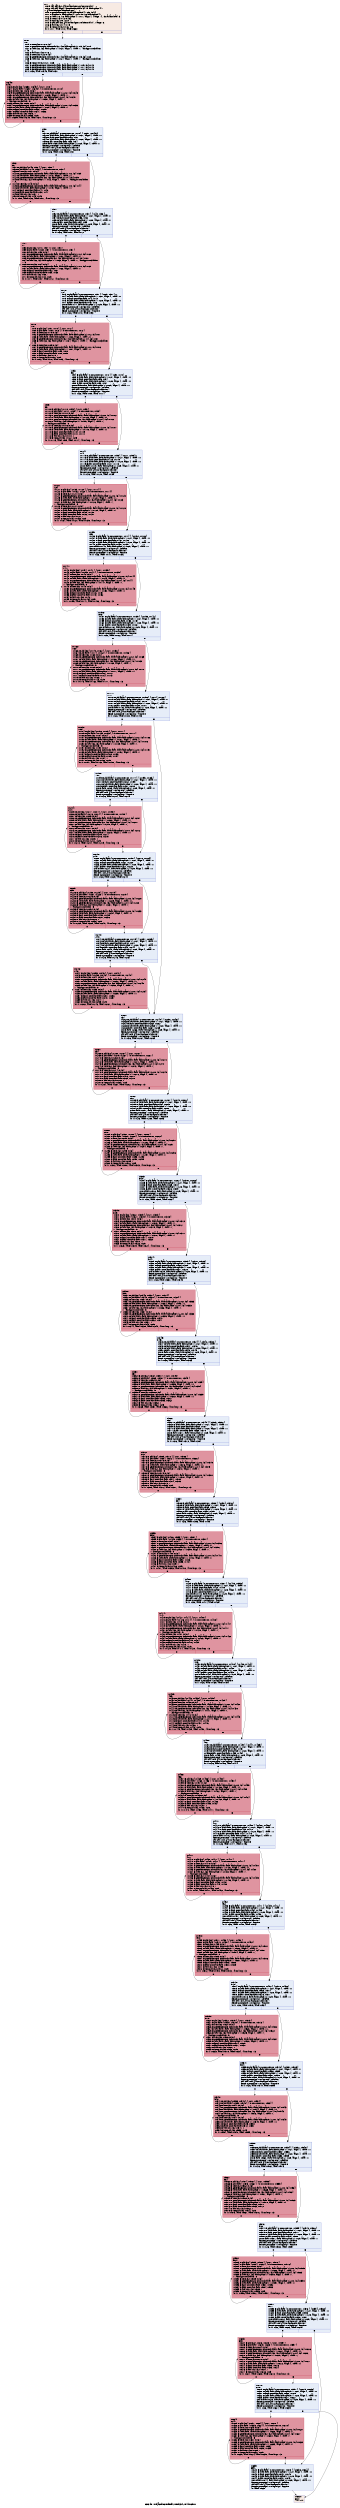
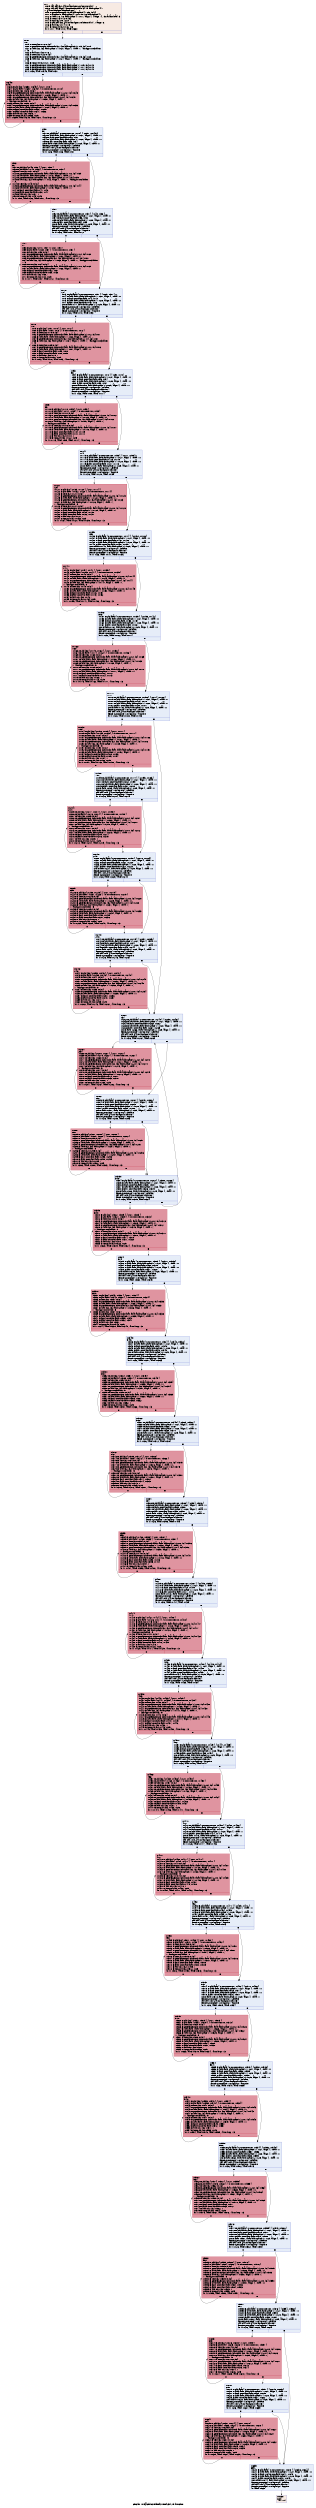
(190, 1229) -> (172, 1133)
(333, 2452) -> (284, 2436)
(271, 2474) -> (272, 2474)
